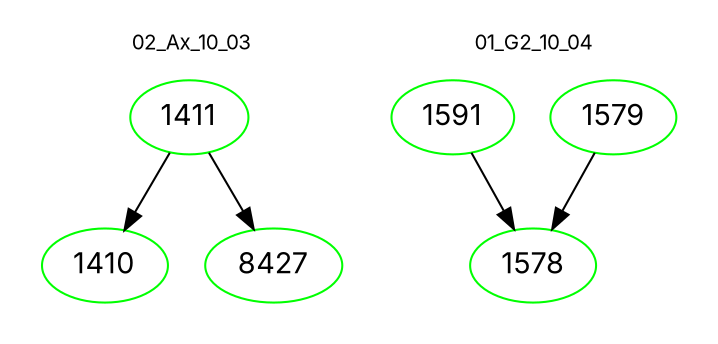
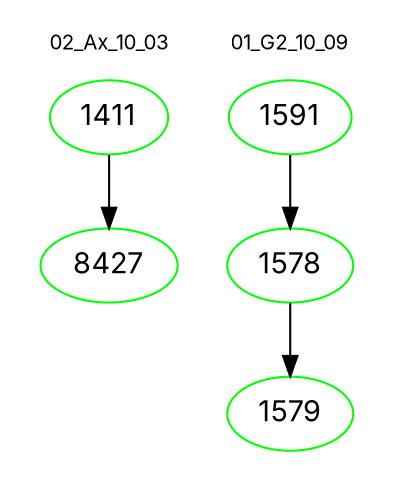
(534, 44) -> (290, 44)
(579, 182) -> (290, 330)
(105, 266) -> none
